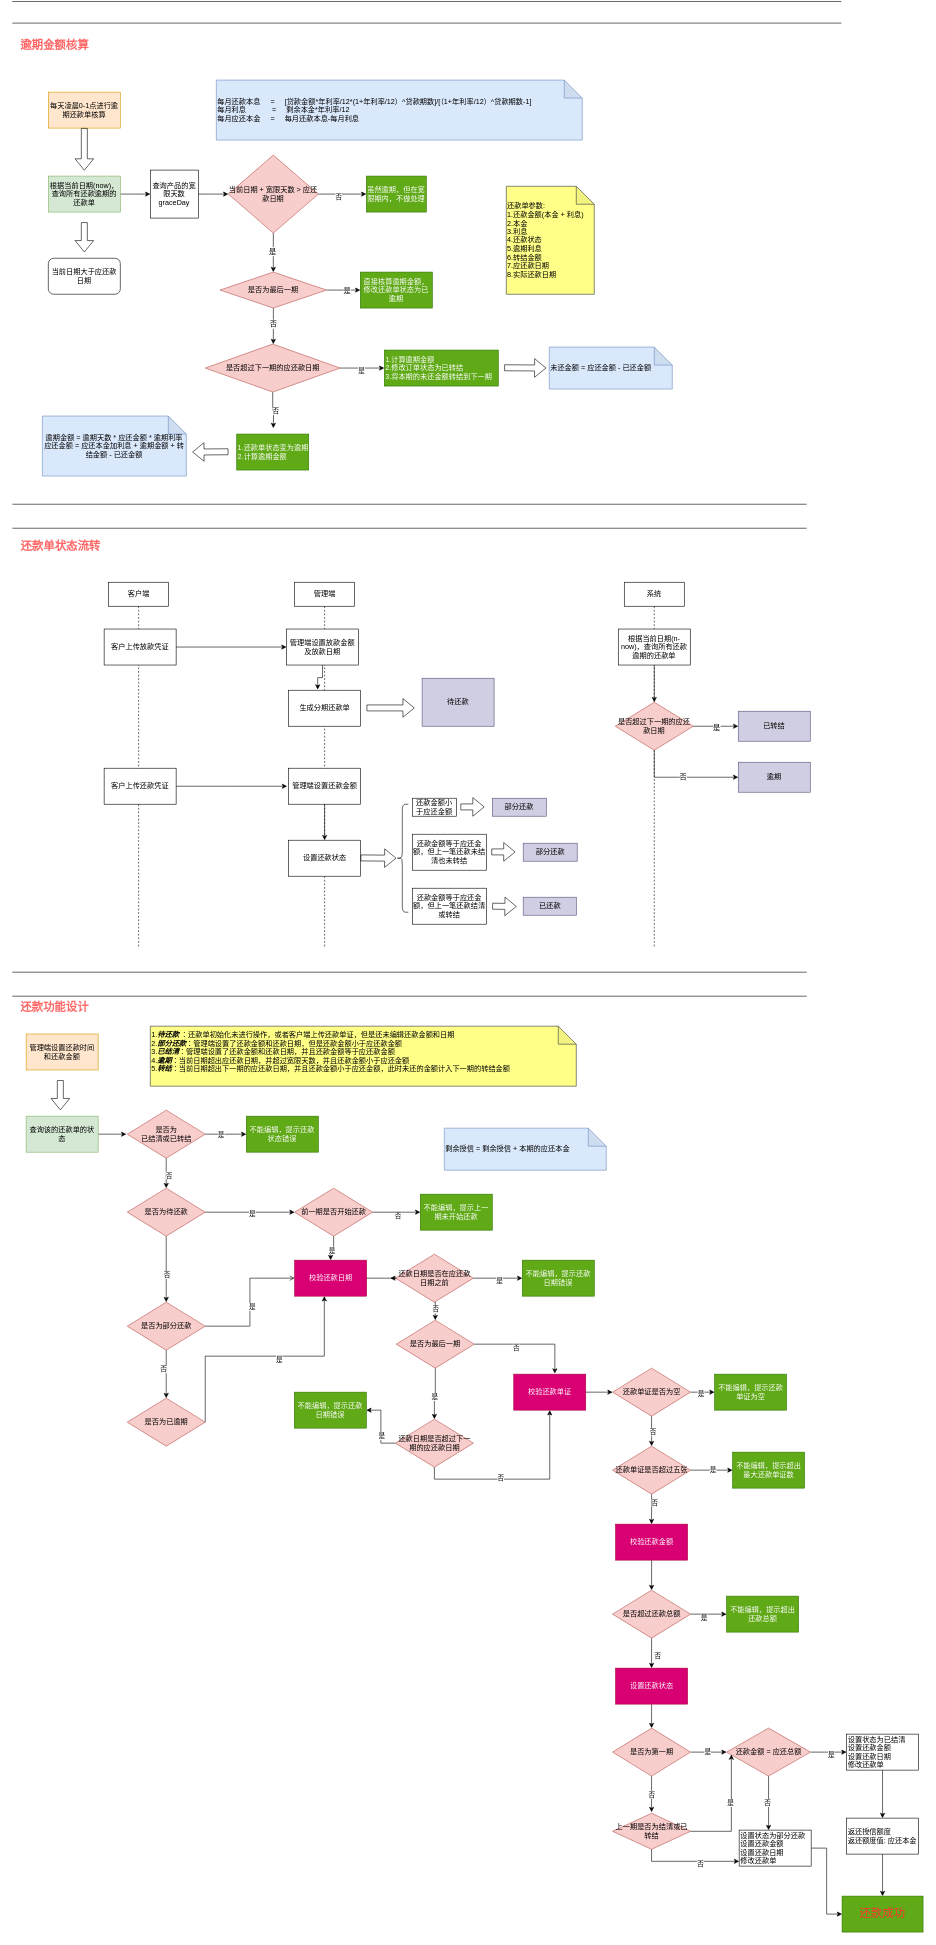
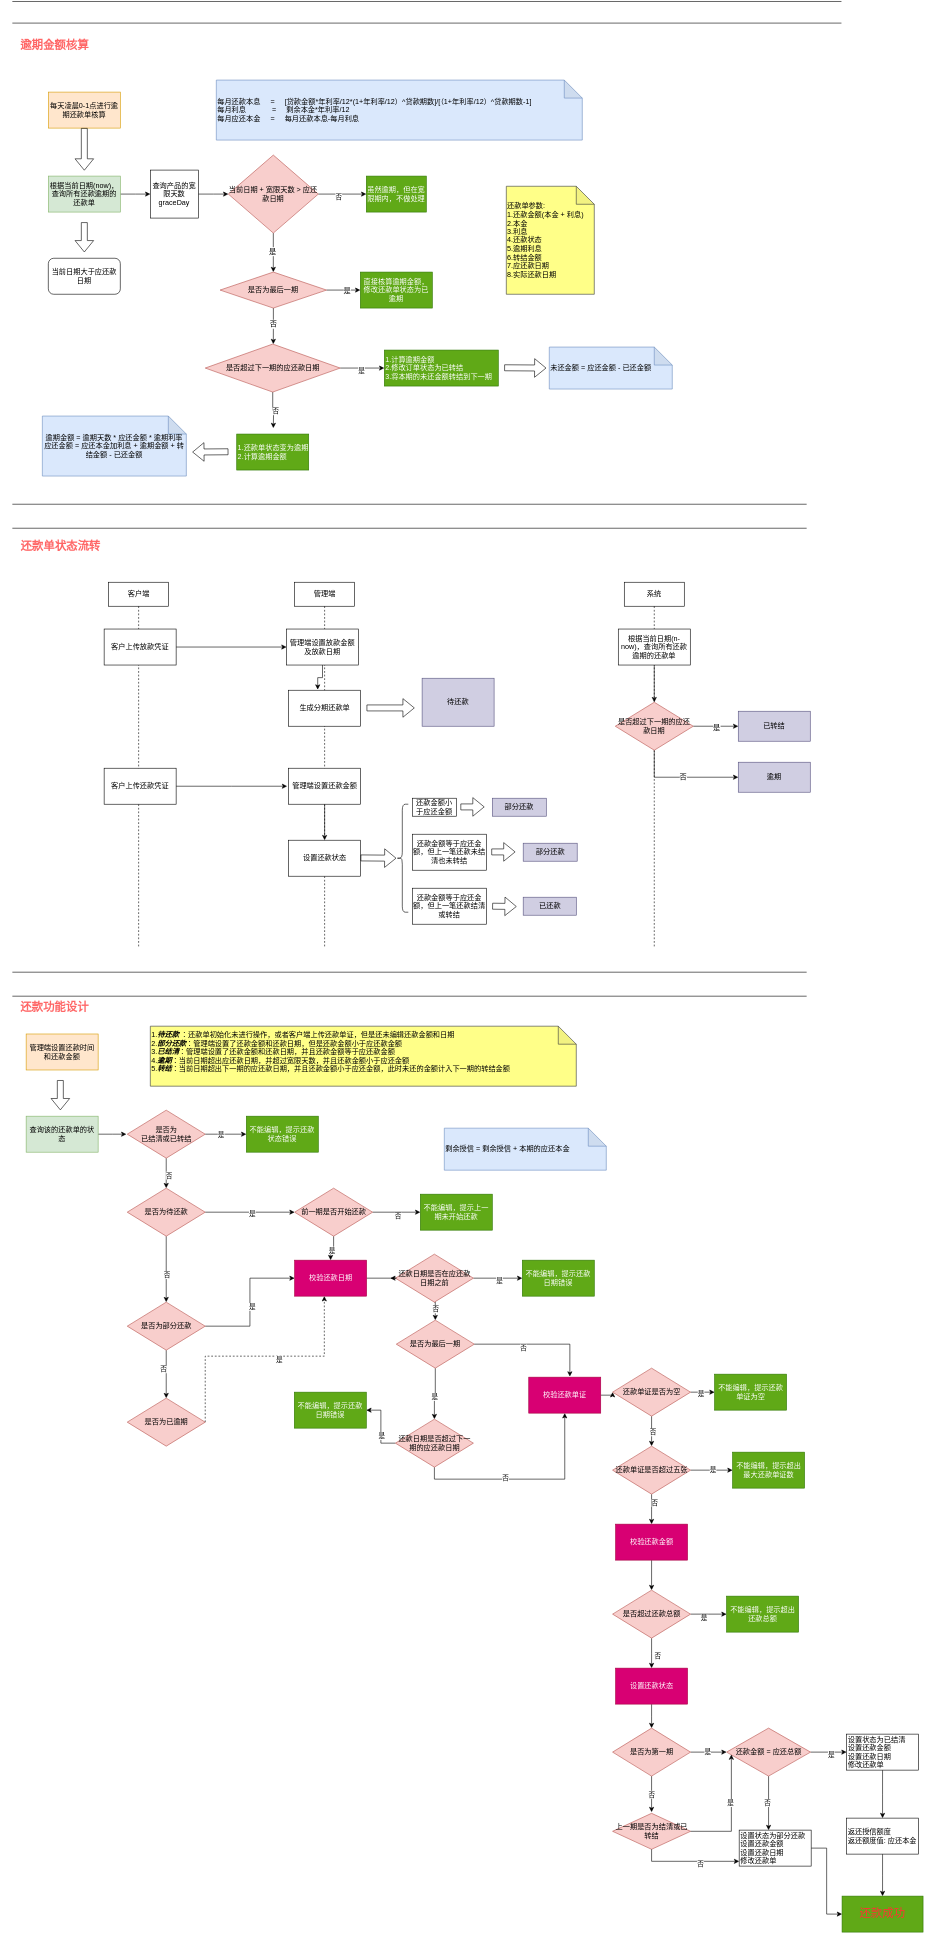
(290, 1278) -> (289, 1278)
(260, 1356) -> (260, 1356)
(550, 1392) -> (565, 1395)
